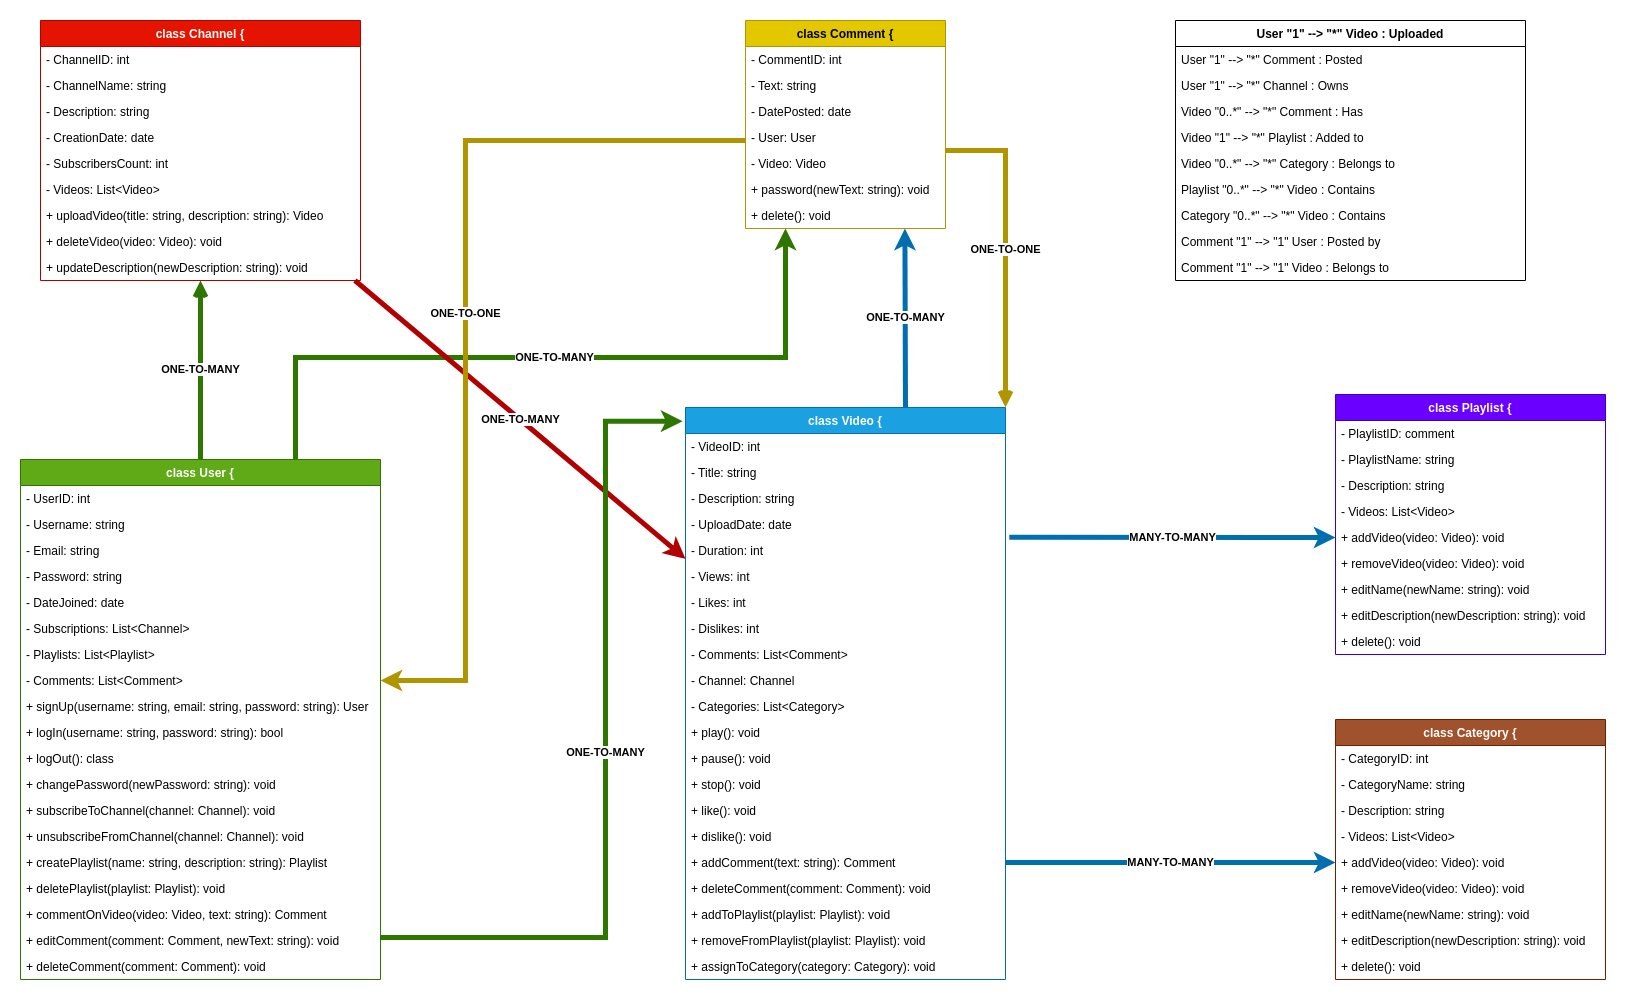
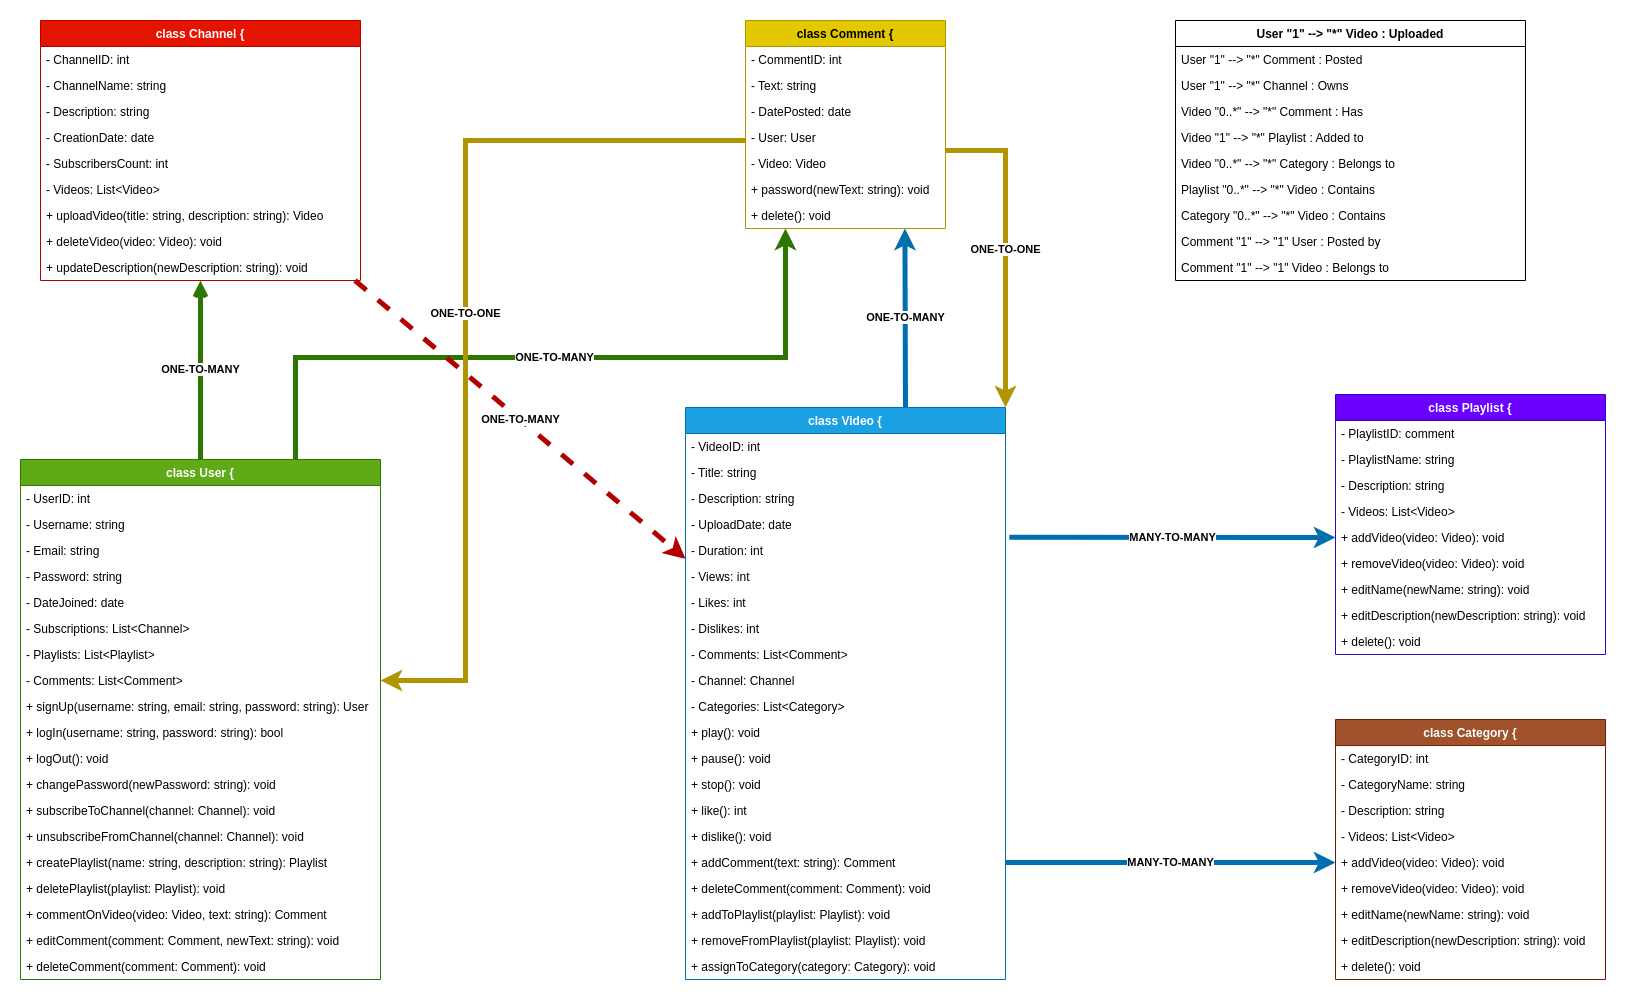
(372, 295) -> (372, 295)
(1006, 389) -> (1006, 389)
(75, 759) -> (72, 759)
(606, 760) -> none
(729, 811) -> (725, 811)
